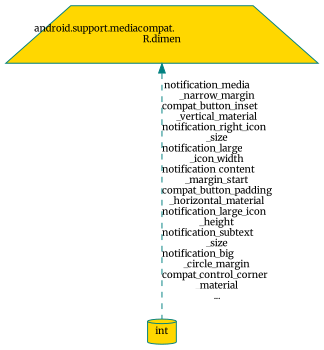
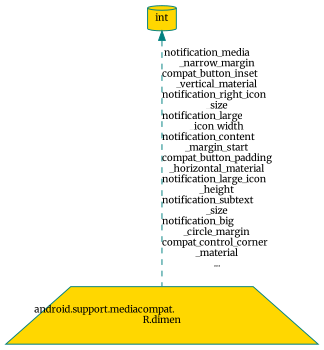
(162, 196) -> (162, 163)
